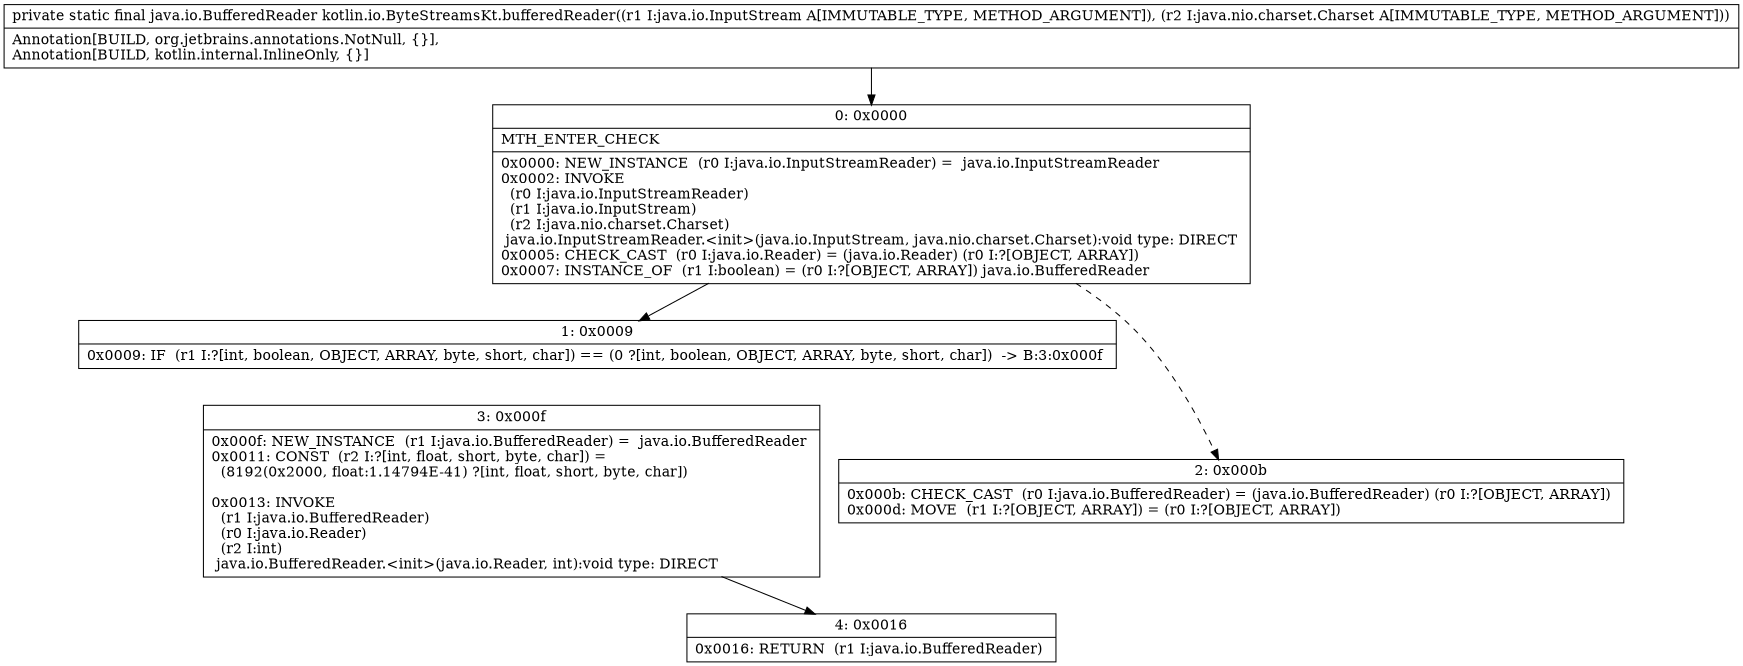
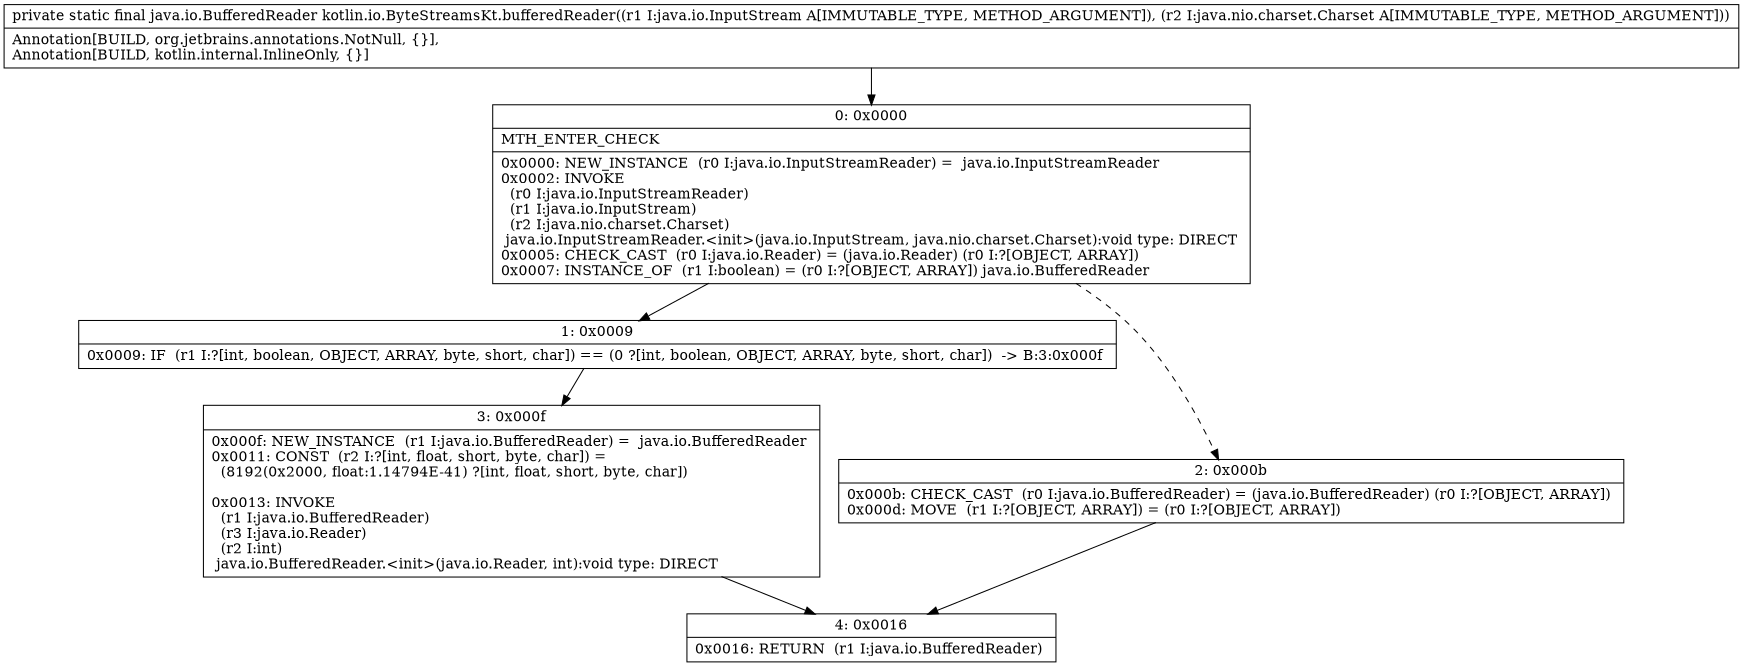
none -> (576, 382)
(289, 534) -> (289, 534)
none -> (1047, 566)
